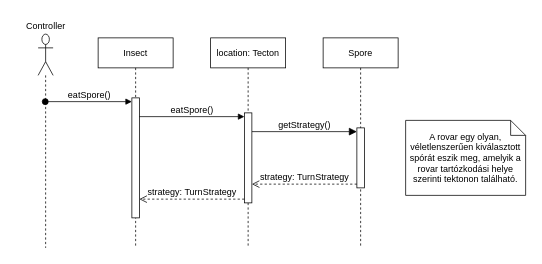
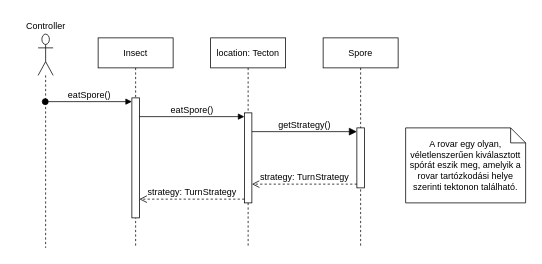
(465, 158) -> (465, 165)
